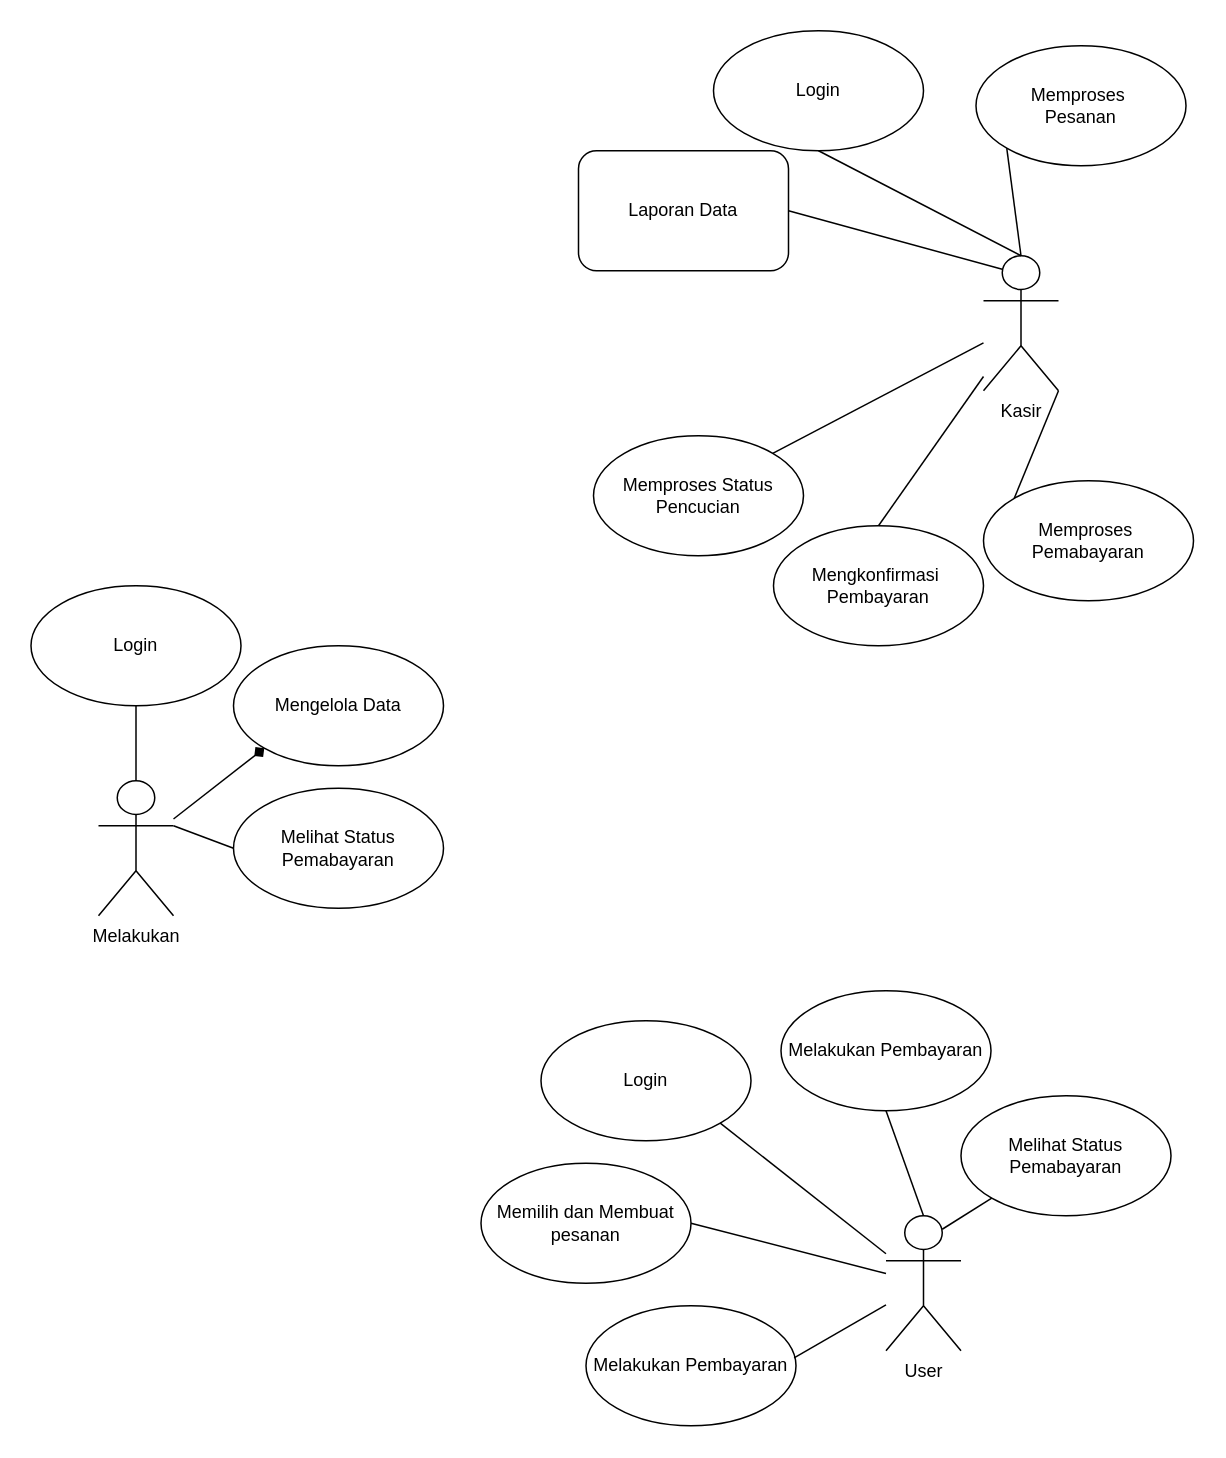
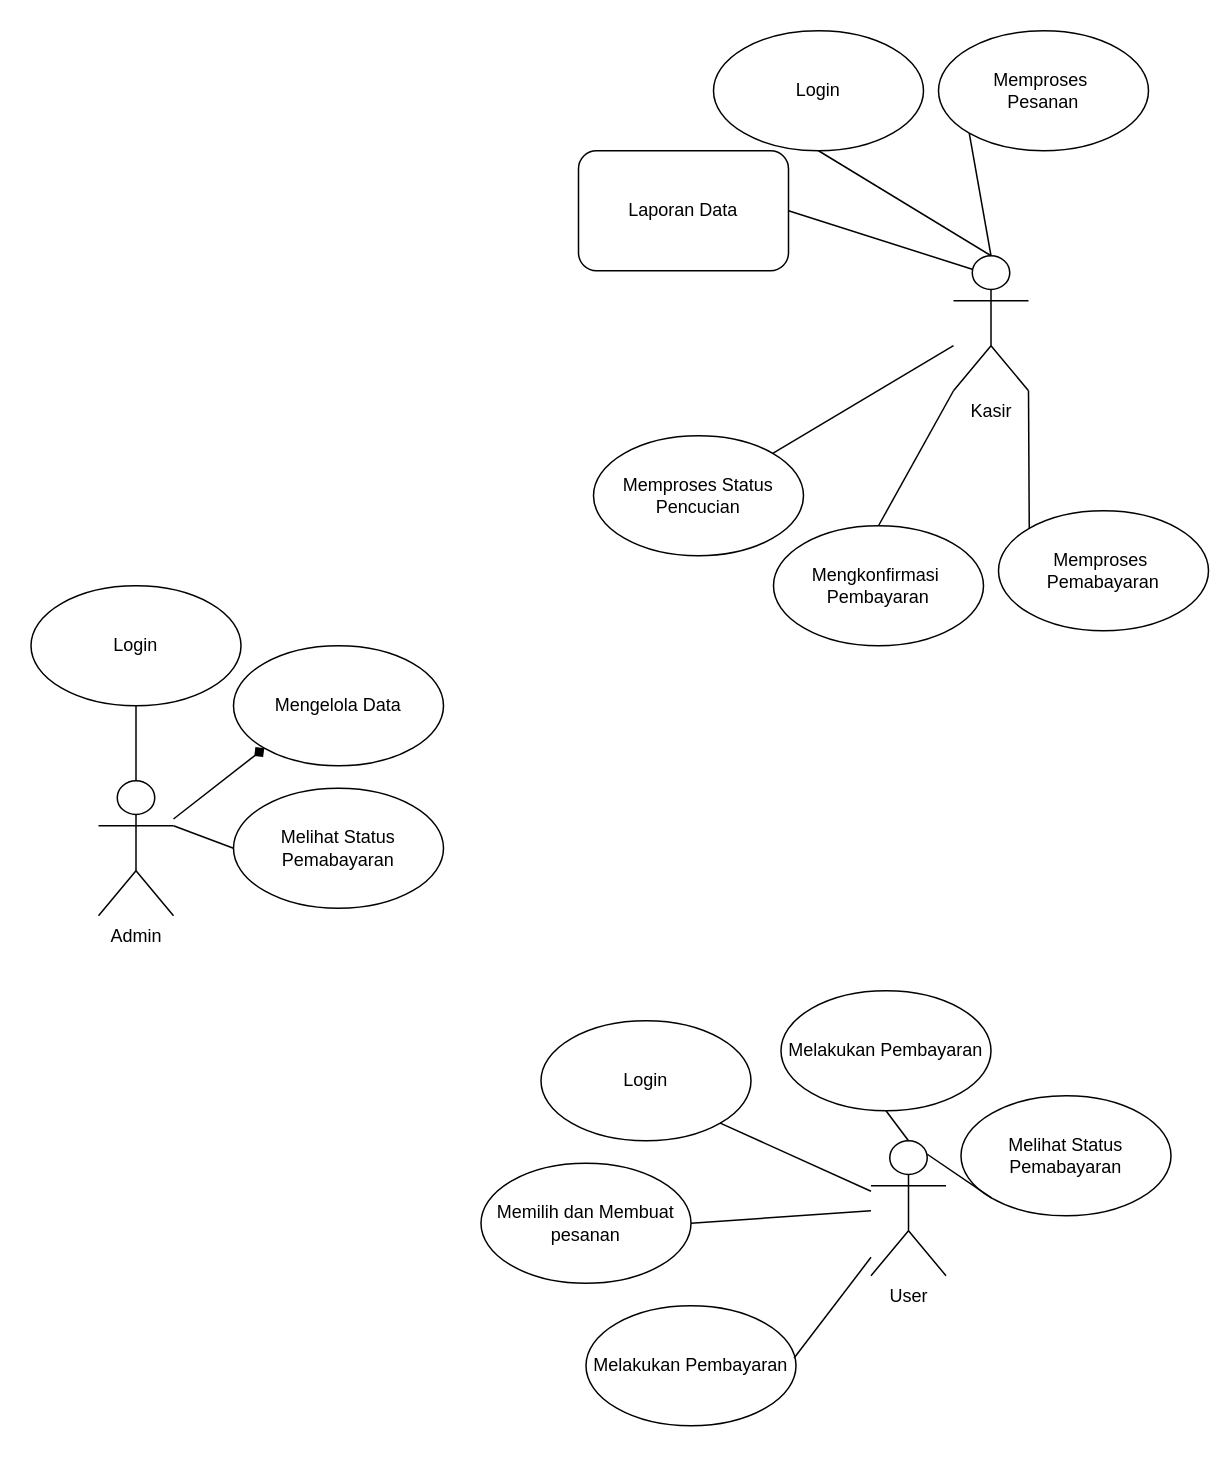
(1081, 106) -> (1043, 91)
(1021, 323) -> (991, 323)
(1088, 541) -> (1103, 571)
(137, 937) -> (137, 937)
(923, 1283) -> (908, 1208)
